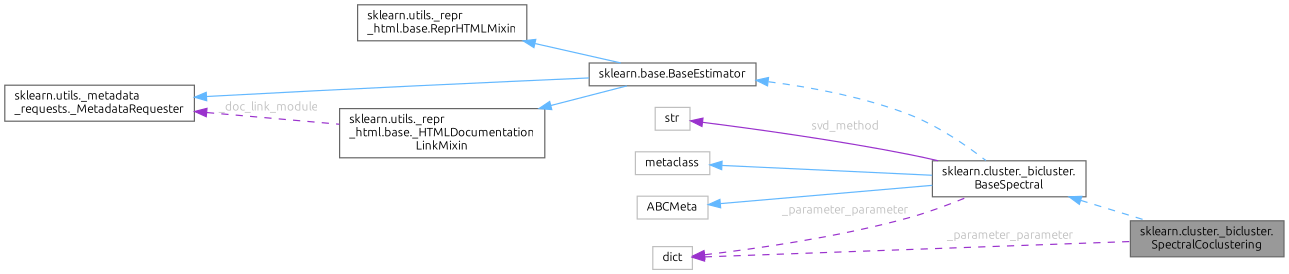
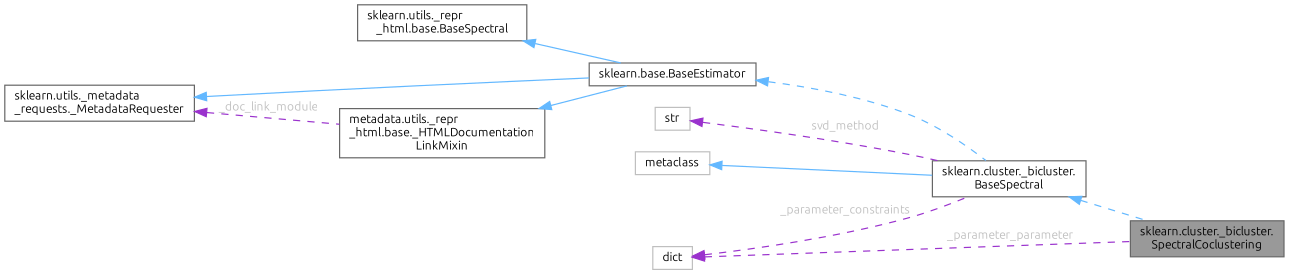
(442, 23) -> (442, 23)
(442, 133) -> (442, 133)
(821, 139) -> (821, 139)
(673, 208) -> none
(844, 211) -> (844, 211)
